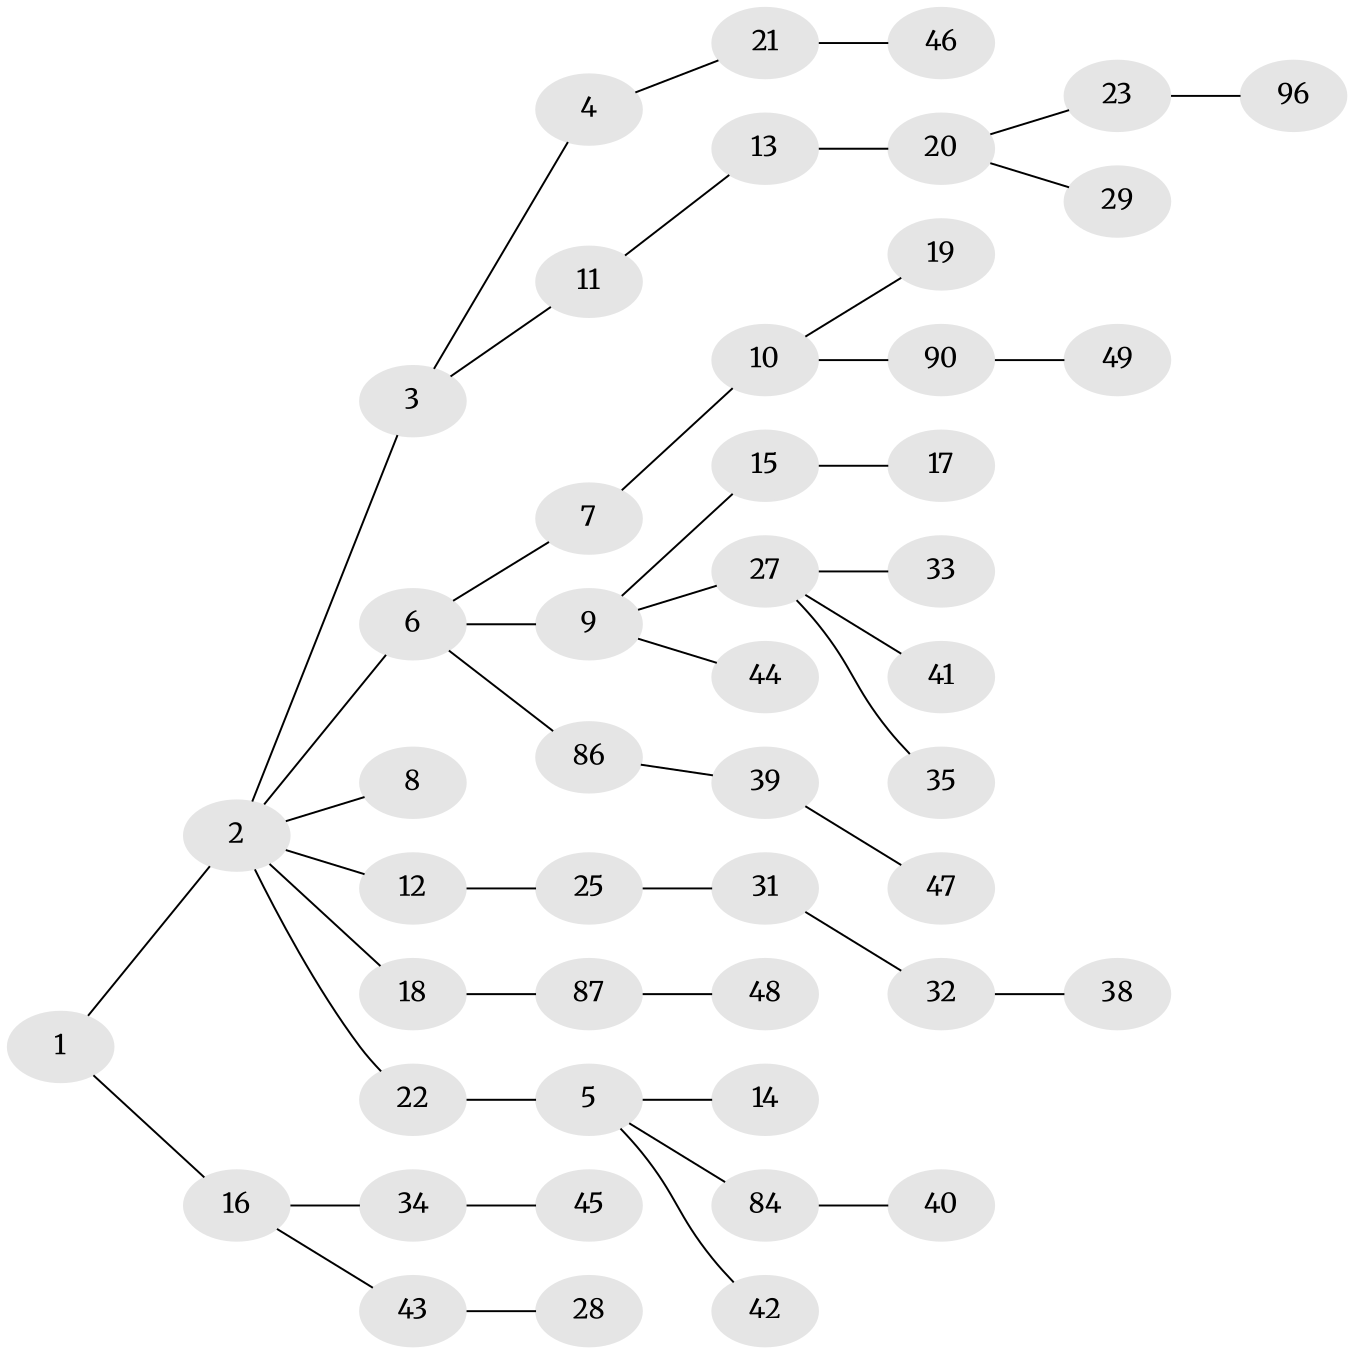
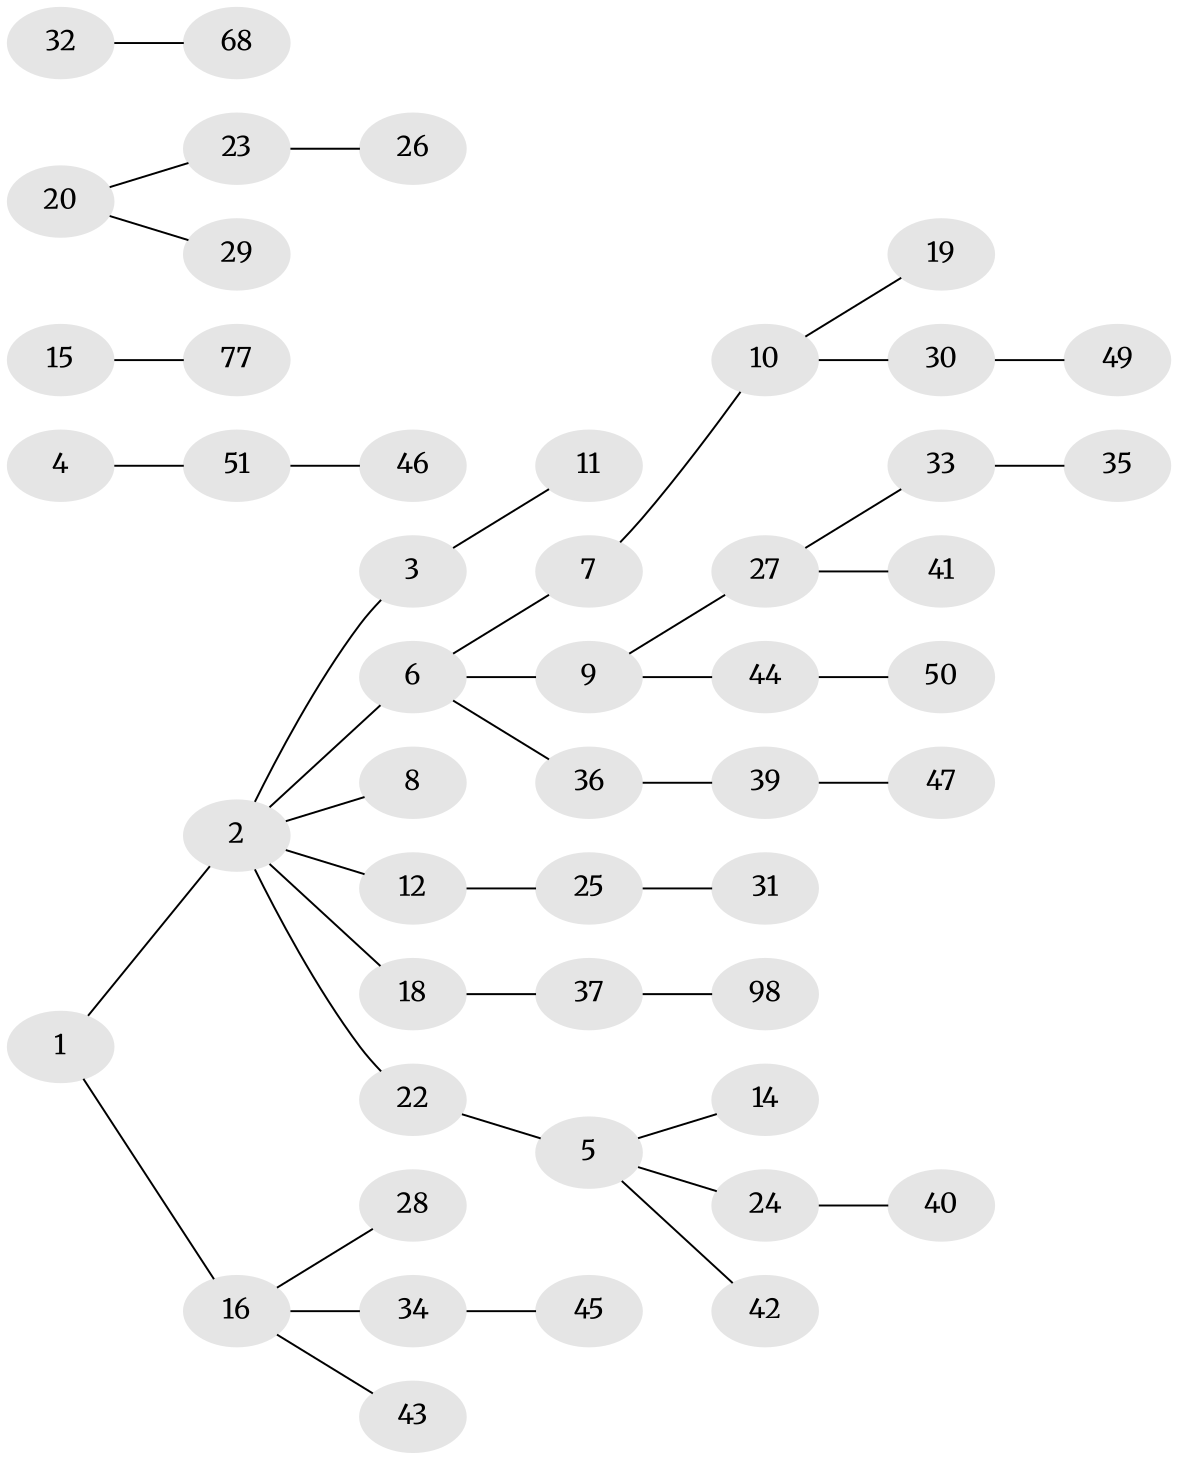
(765, 43) -> (237, 466)
(1294, 96) -> (413, 149)
(765, 149) -> none
(501, 255) -> none
(941, 360) -> (941, 360)
(941, 466) -> (237, 360)
(677, 545) -> none
(853, 677) -> (1030, 466)
none -> (941, 677)
(589, 757) -> (589, 783)
(853, 941) -> none
(589, 994) -> (589, 994)
(765, 994) -> (765, 994)
(1117, 994) -> (237, 43)
(765, 1205) -> (765, 1205)
(501, 1311) -> (325, 1258)
